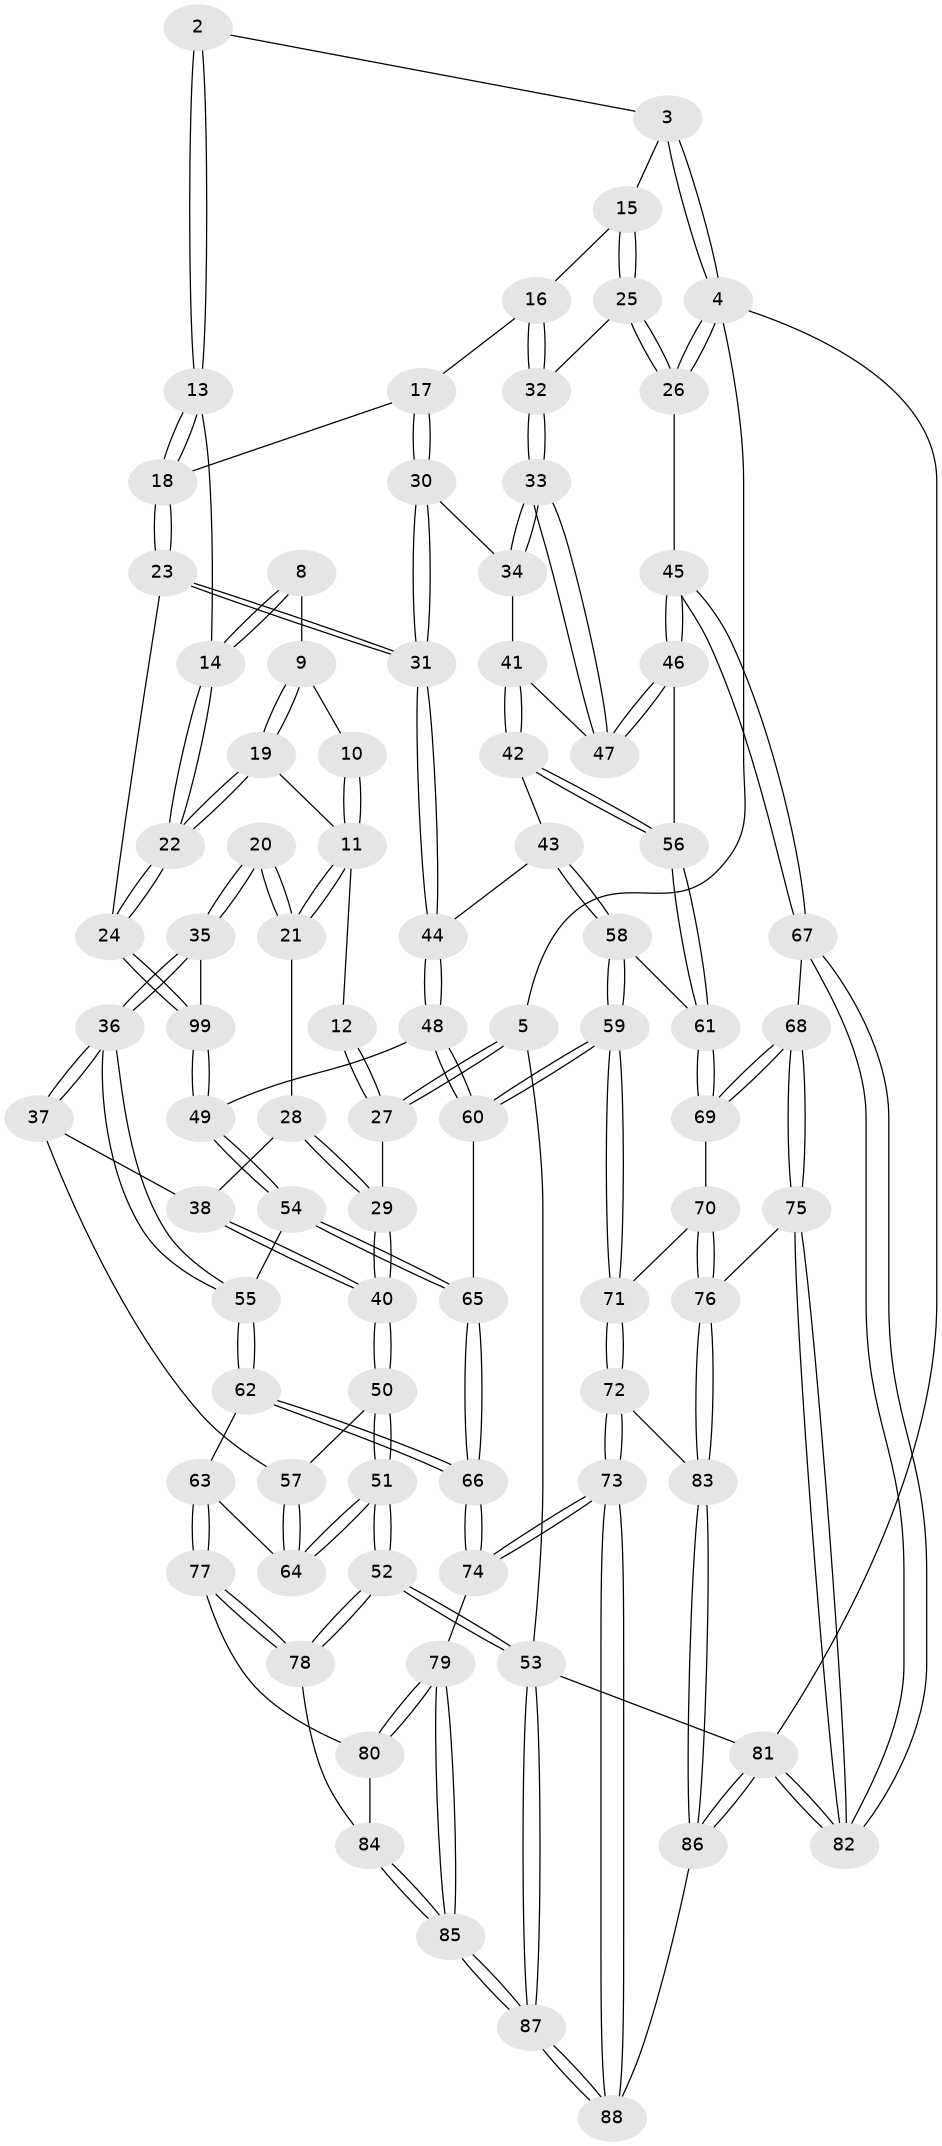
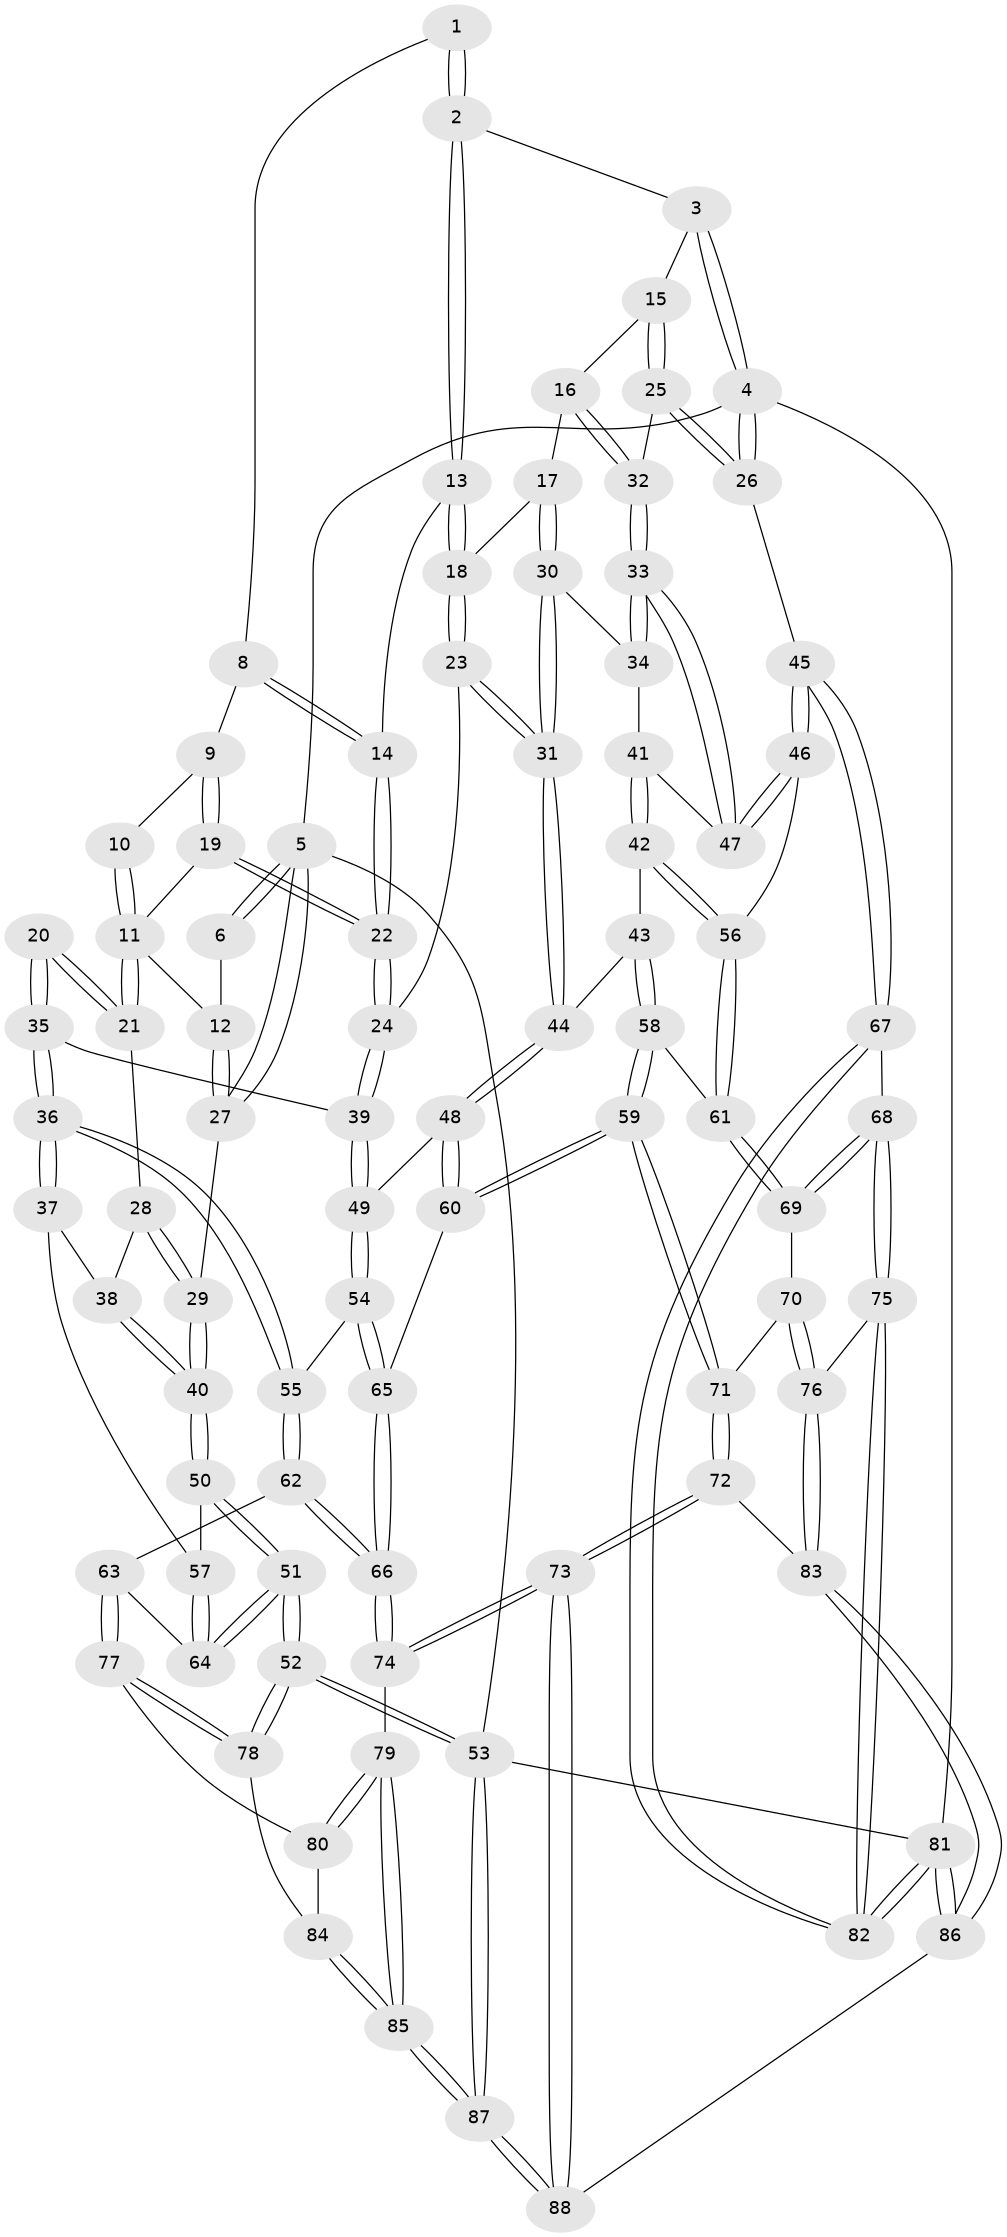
none -> (457, 28)
none -> (221, 937)
(201, 1028) -> (360, 1119)
